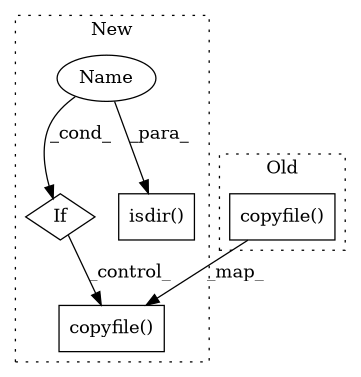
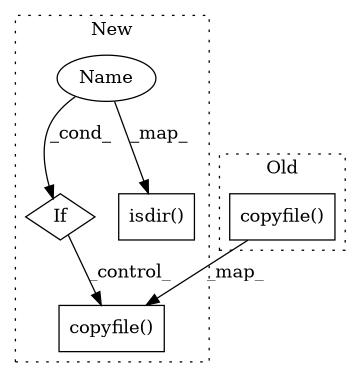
(159, 134) -> (159, 134)
